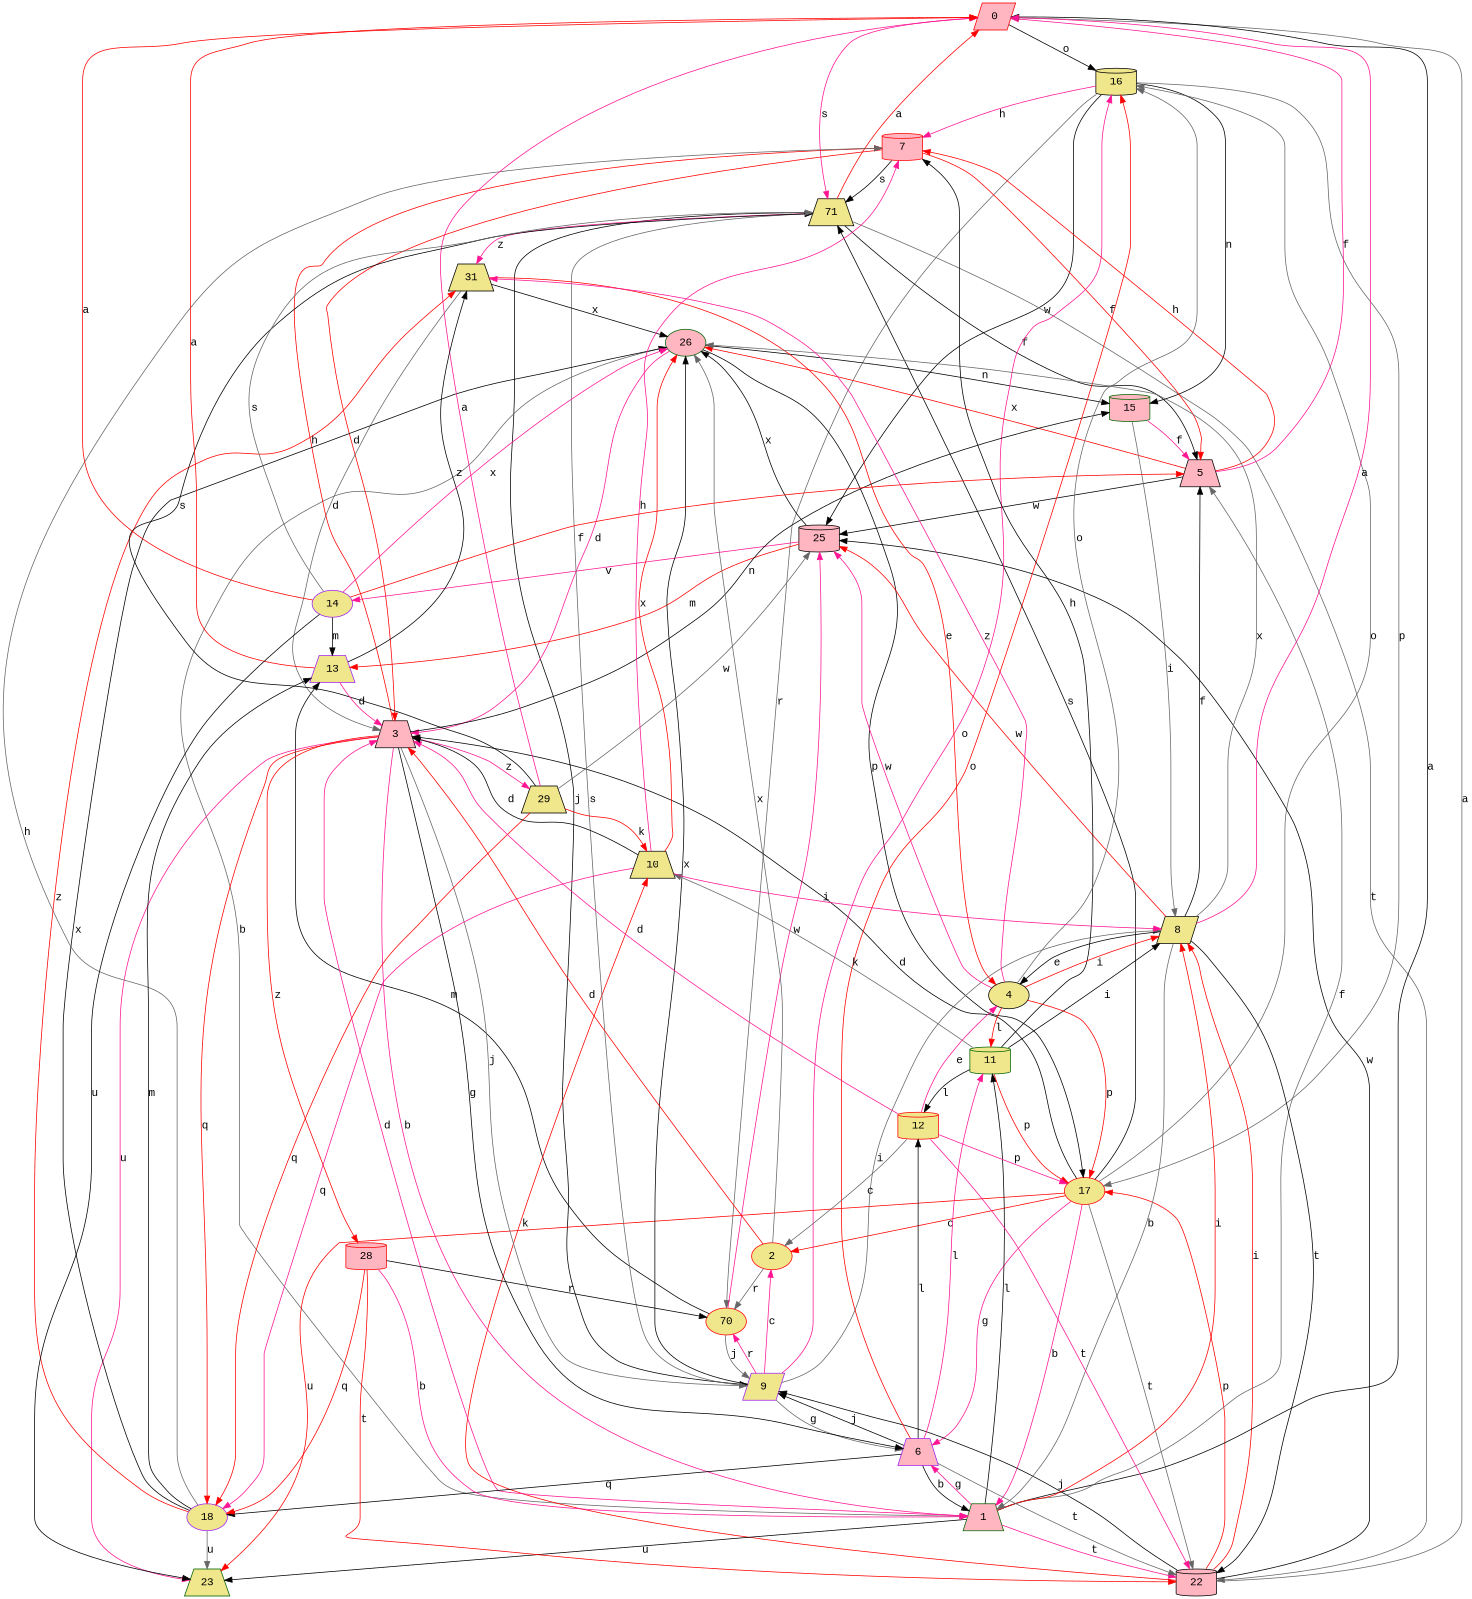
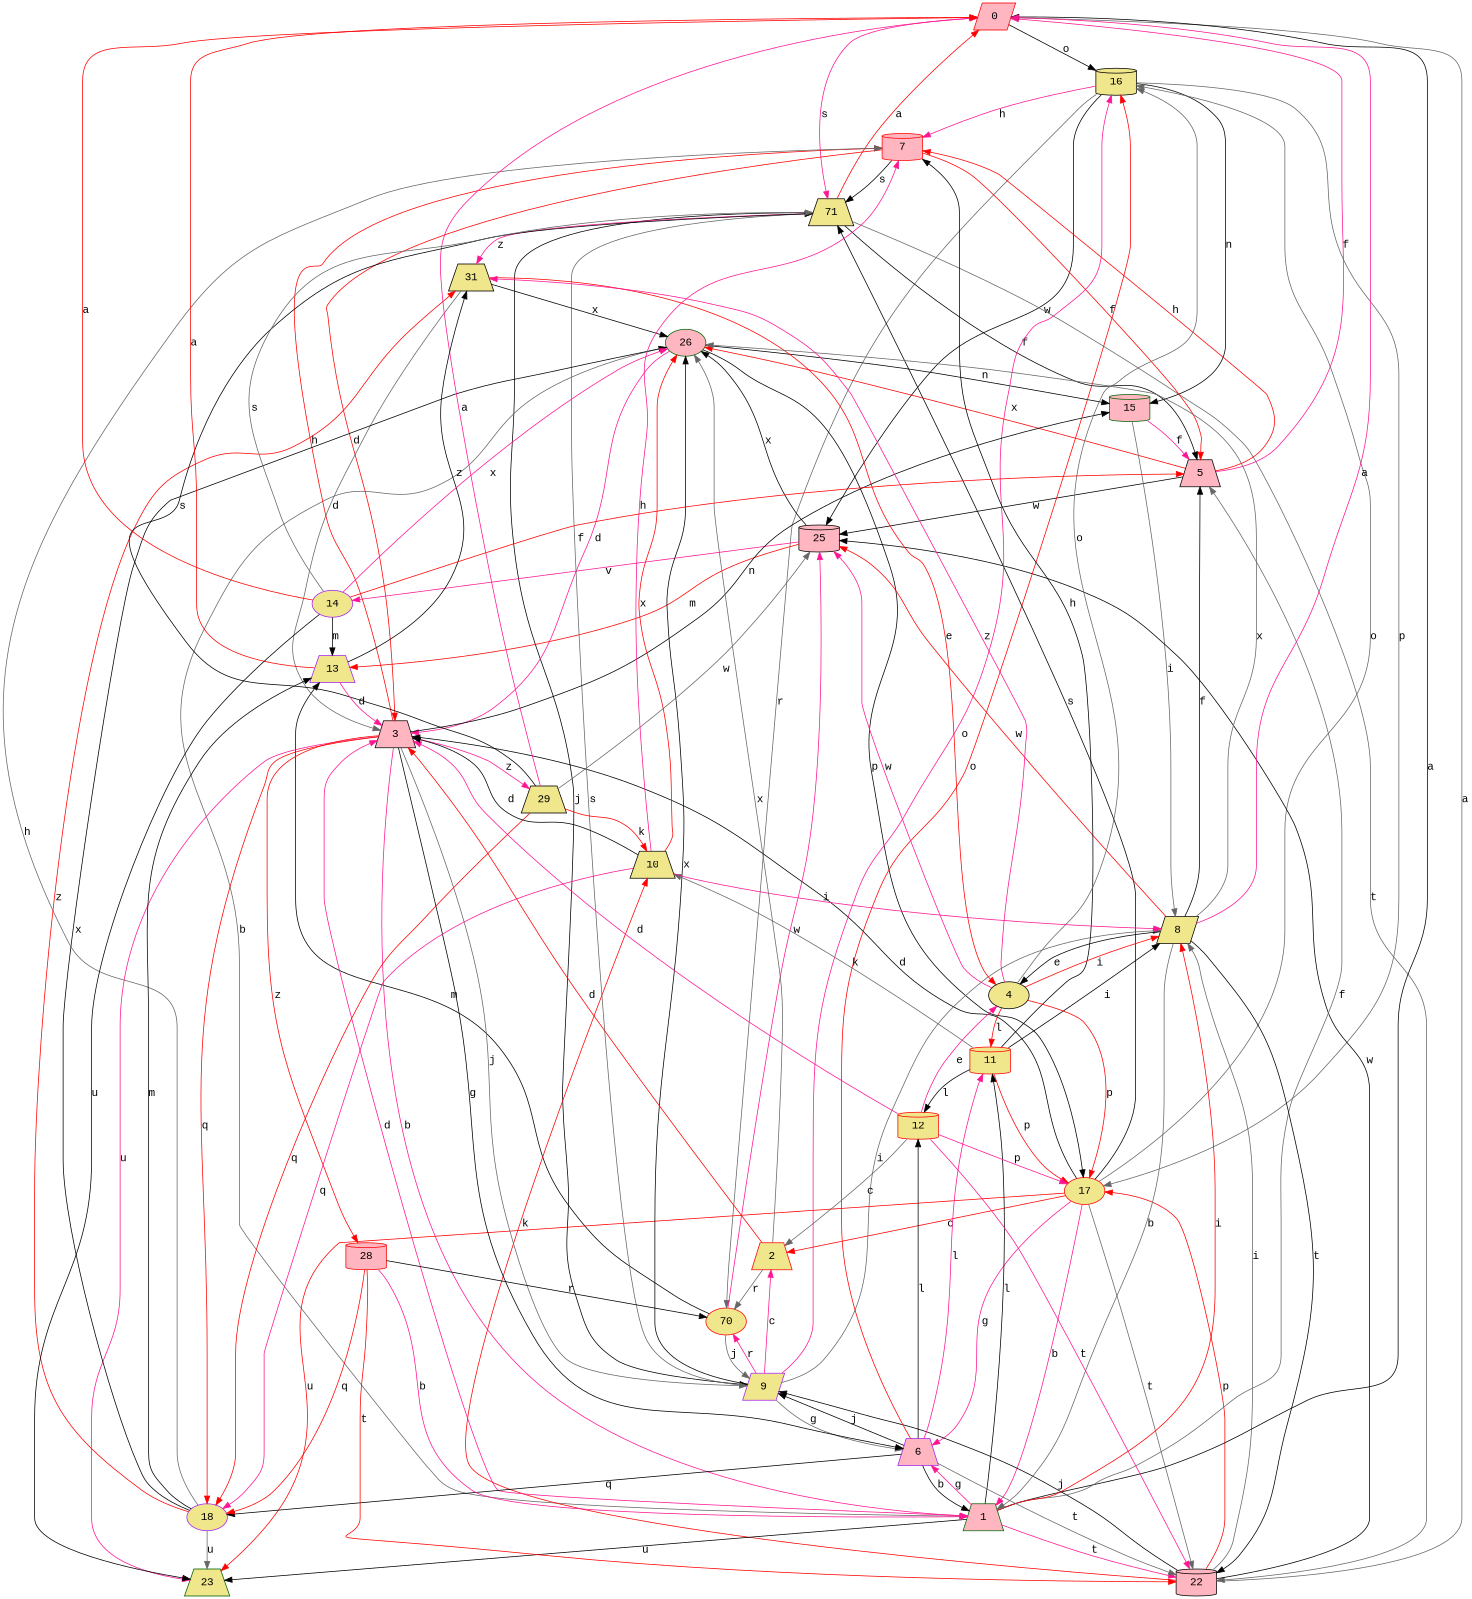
(990, 1060) -> (990, 1060)
(772, 1256) -> (772, 1256)
(1253, 1259) -> (1253, 1259)
